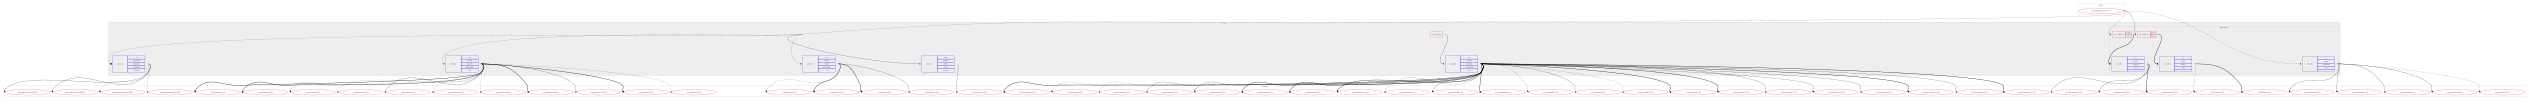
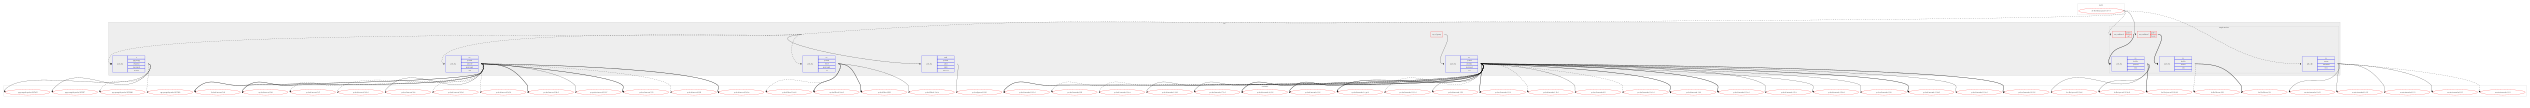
none -> (742, 92)
